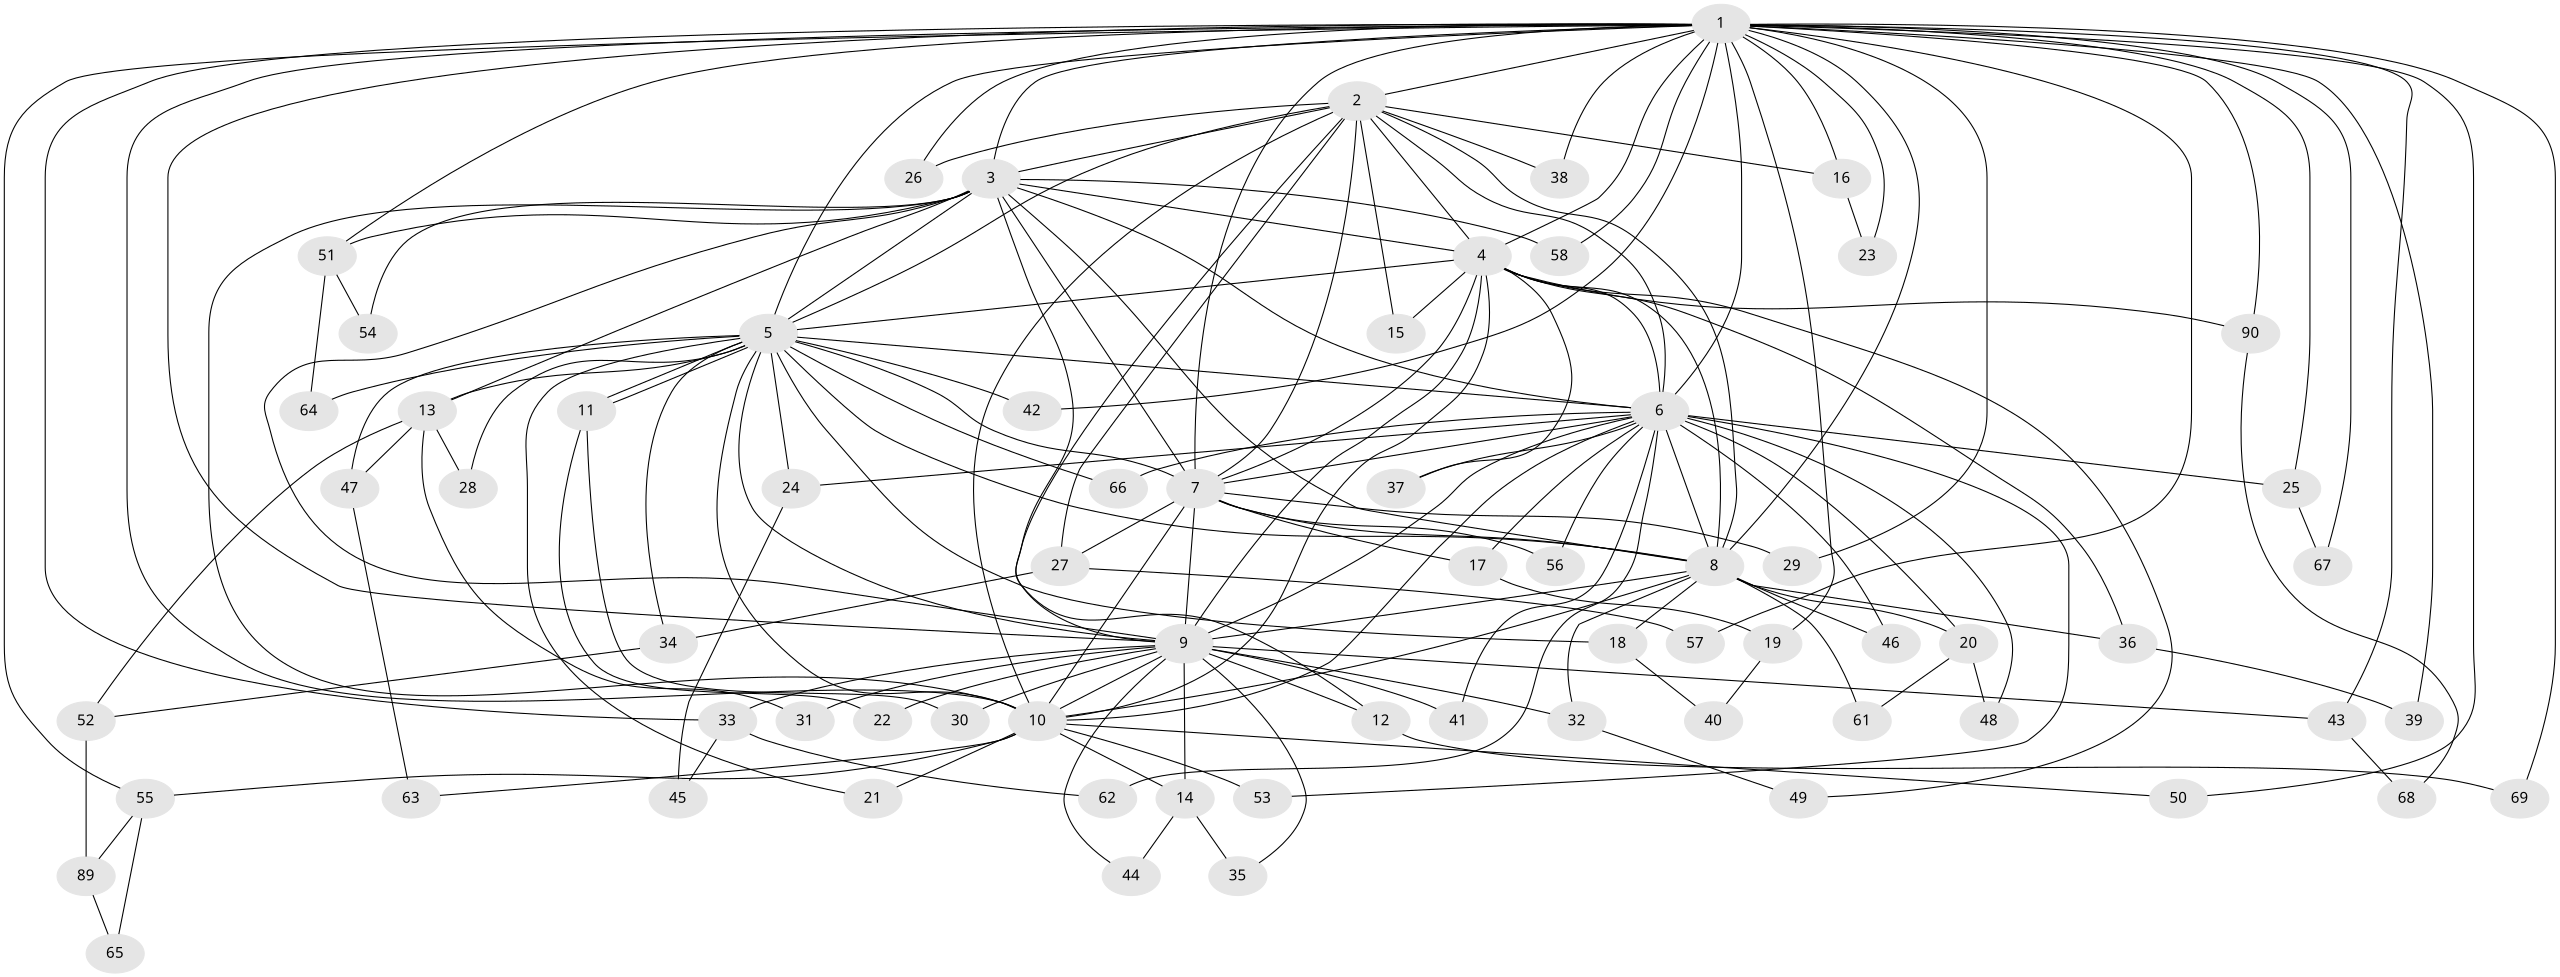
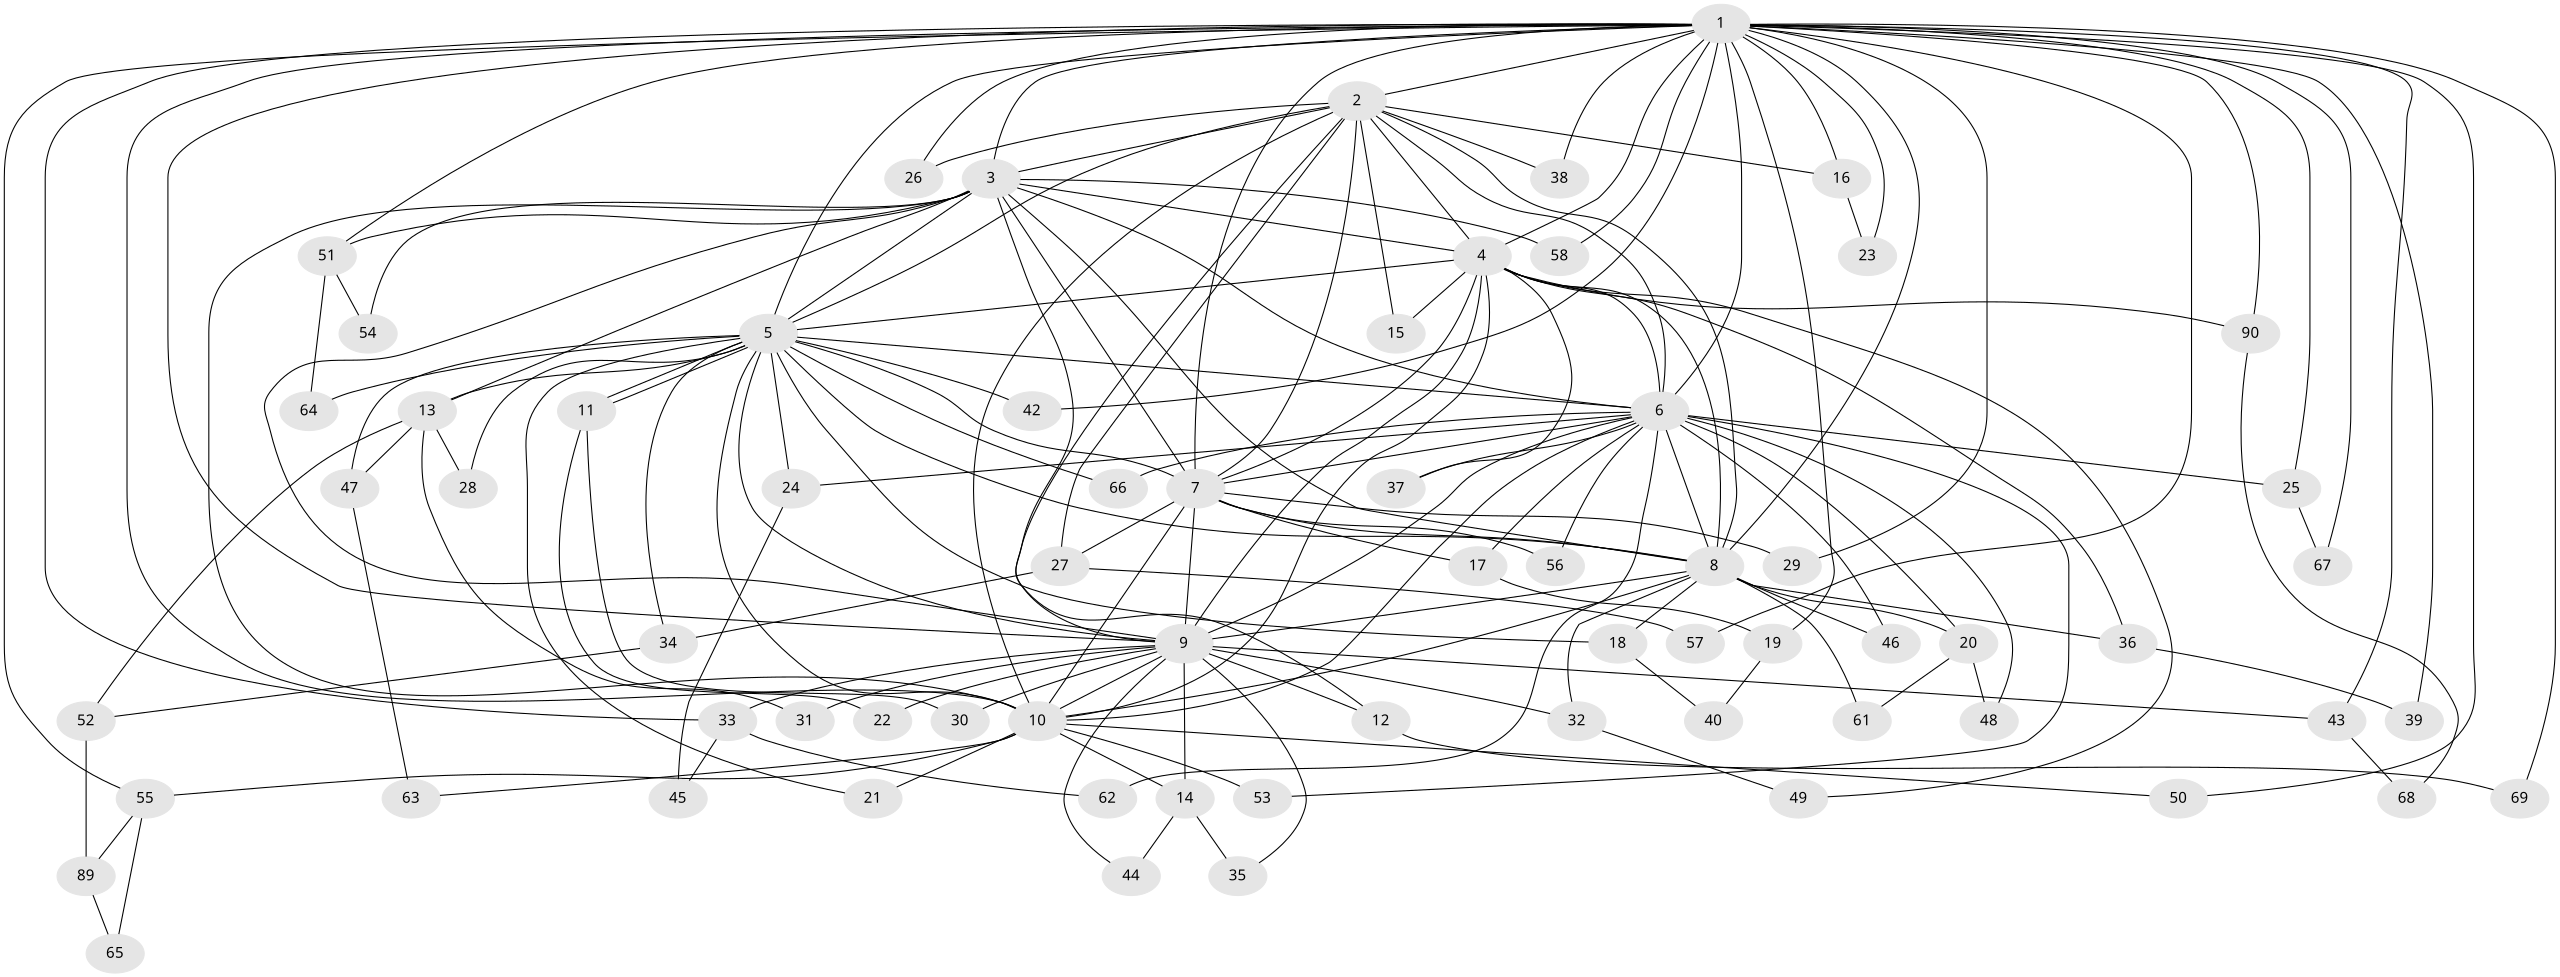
(1459, 721) -> none
